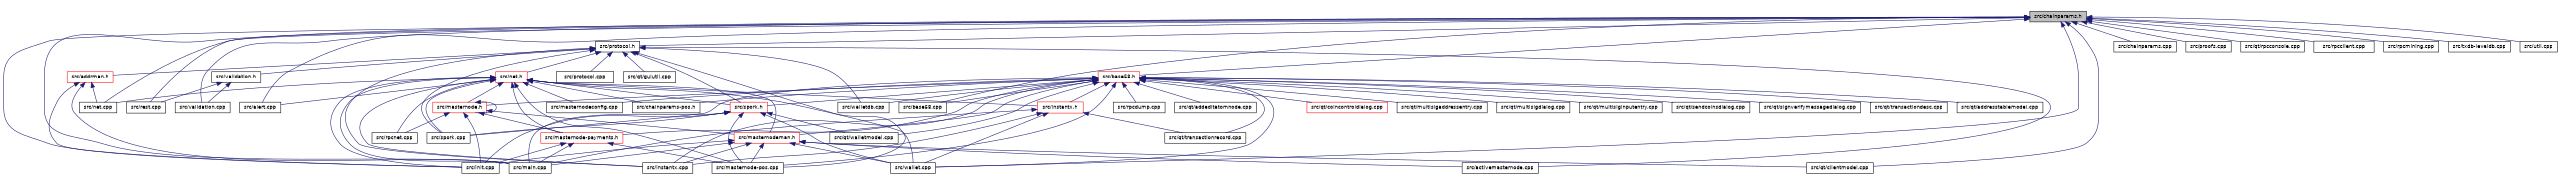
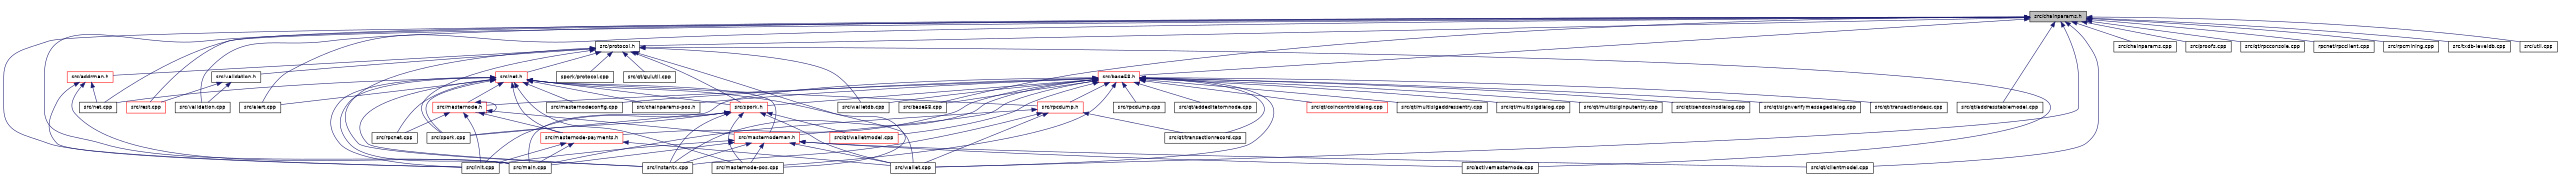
(2344, 47) -> (2344, 47)
(585, 77) -> (585, 77)
(1735, 90) -> (2028, 64)
(146, 108) -> (146, 108)
(1060, 108) -> (1060, 108)
none -> (689, 134)
(864, 138) -> (864, 138)
(670, 154) -> (753, 153)
